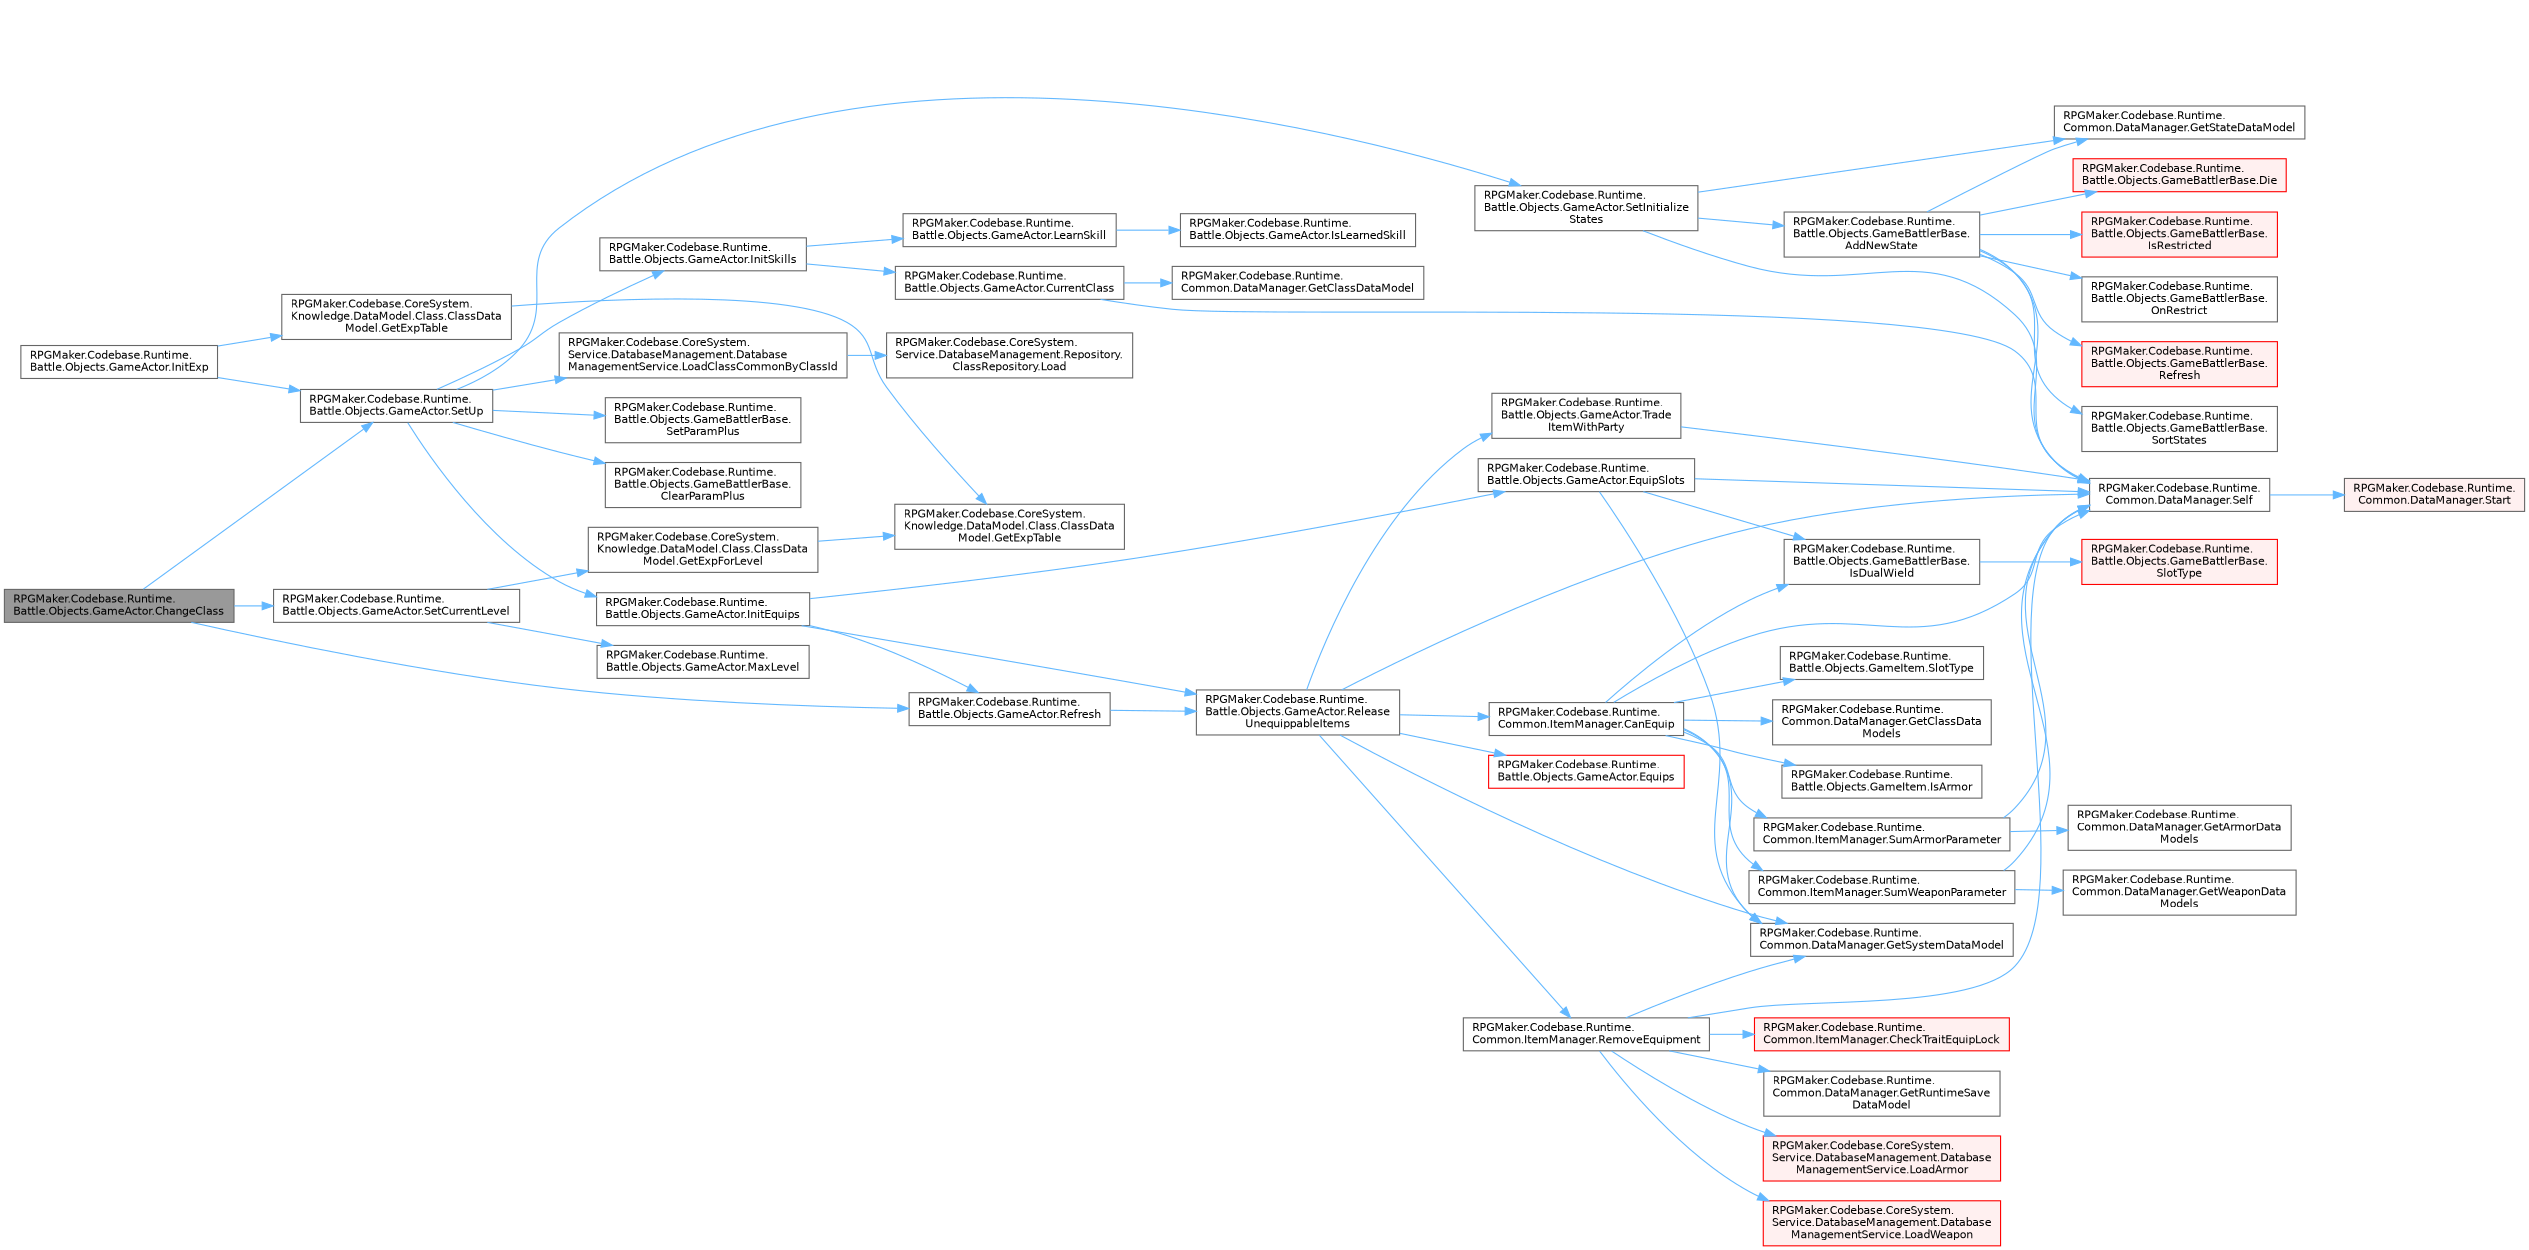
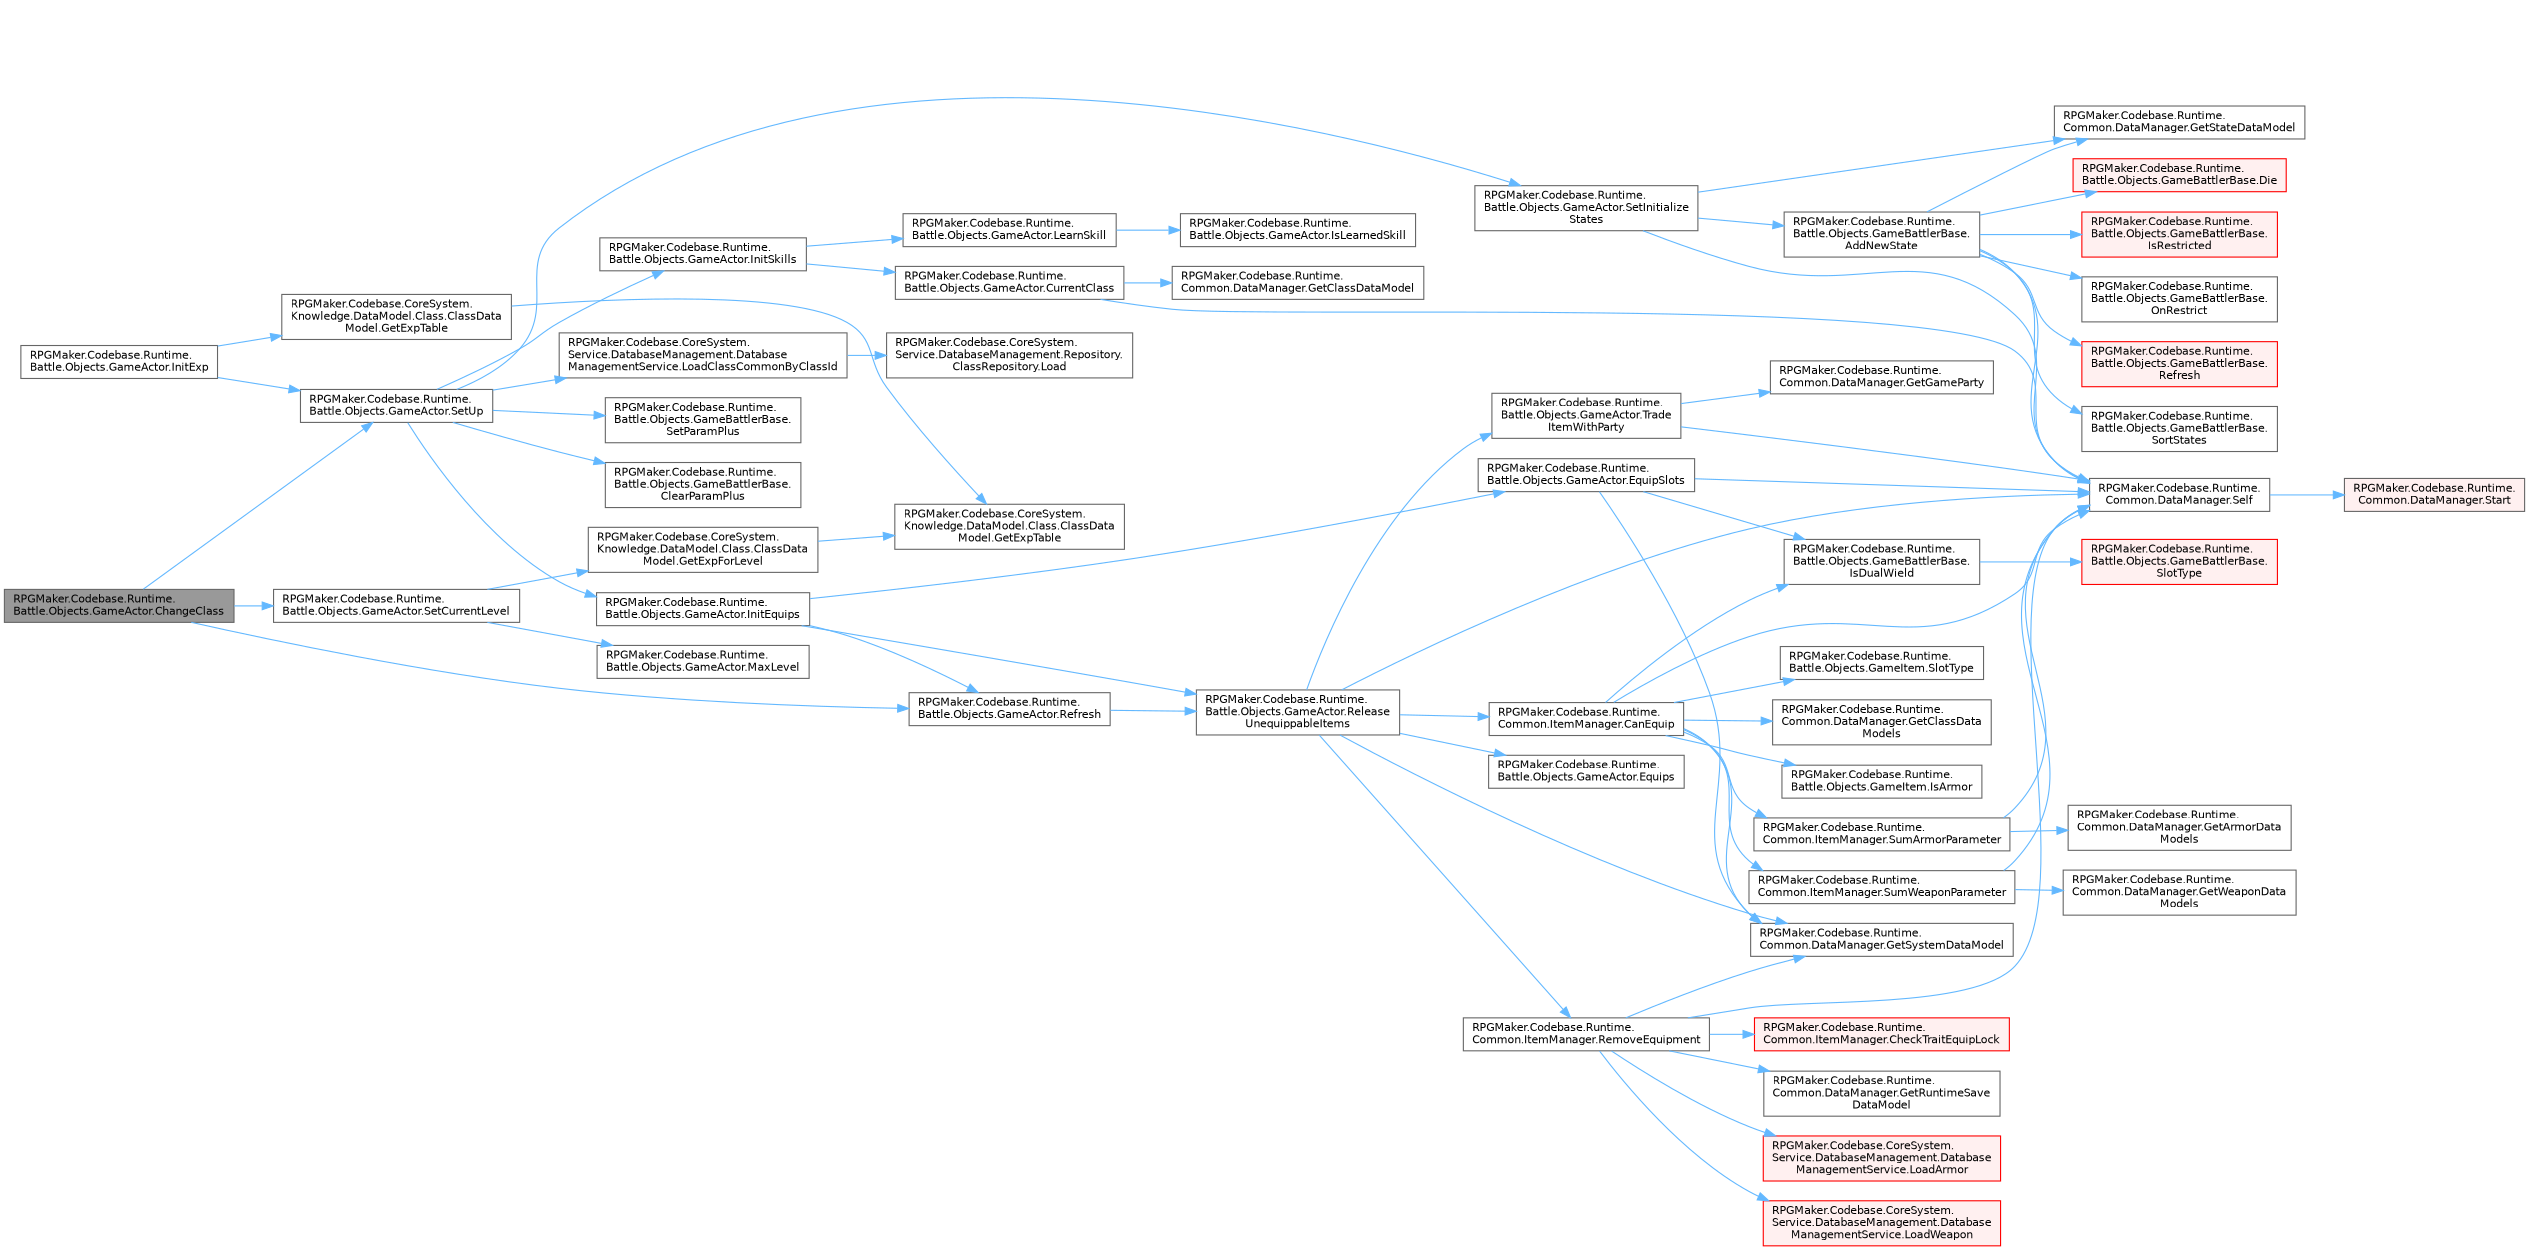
none -> (1882, 377)
(1586, 772) -> (1586, 772)
